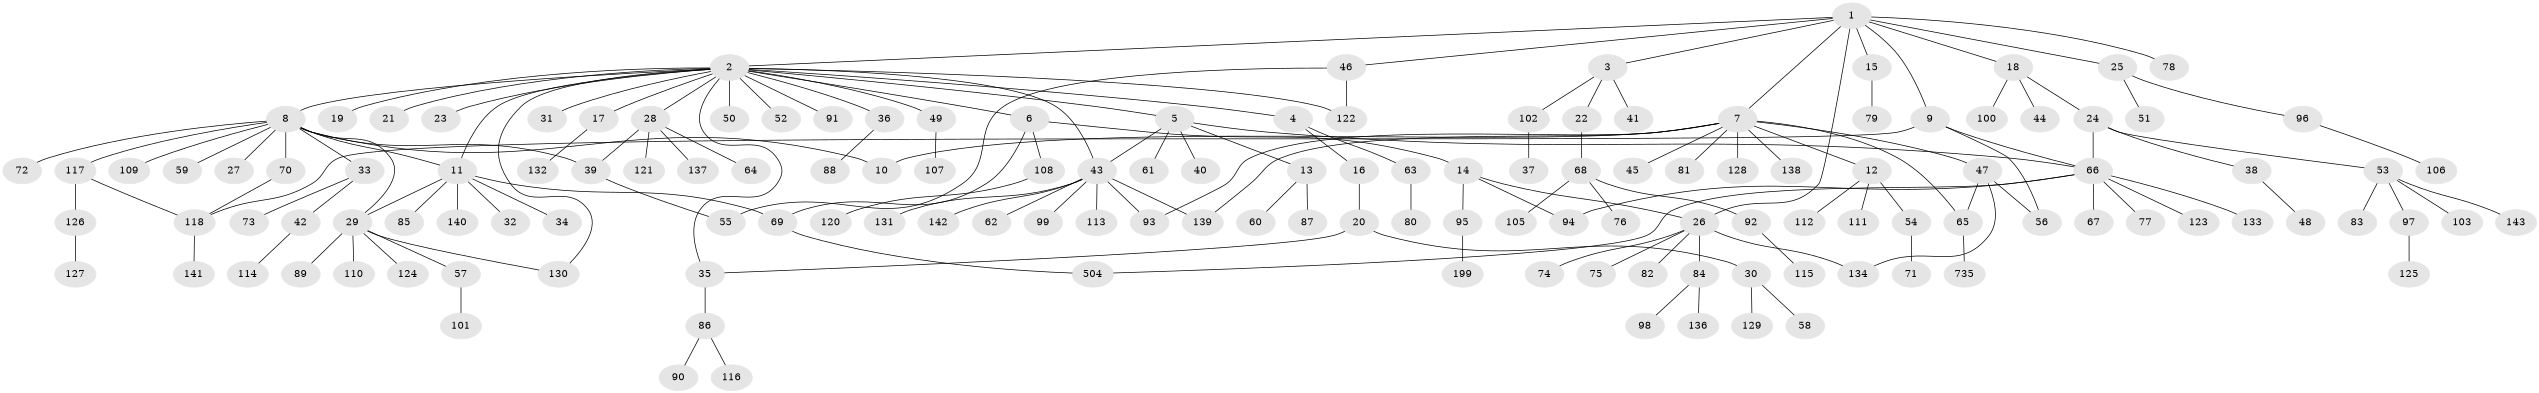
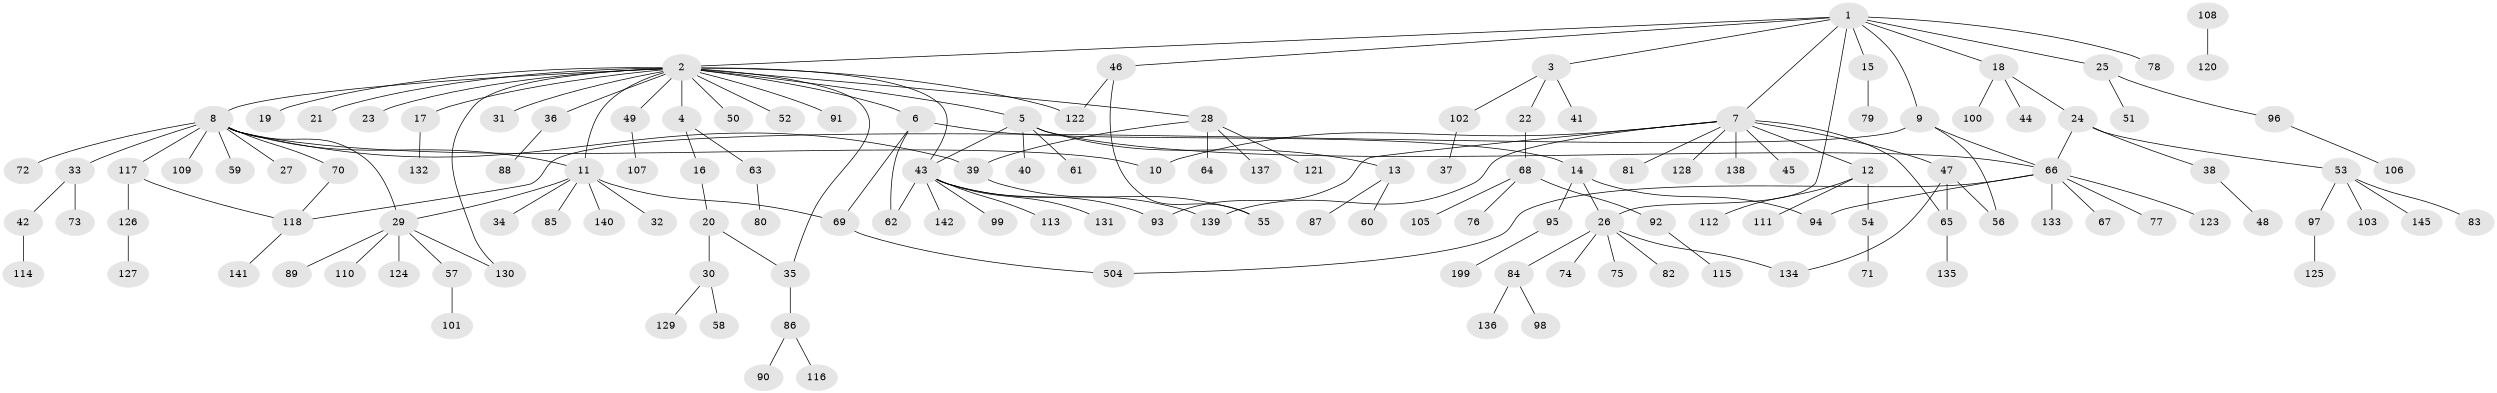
(1037, 146) -> (893, 169)
(2516, 223) -> (2422, 223)
(1965, 274) -> (1947, 274)
